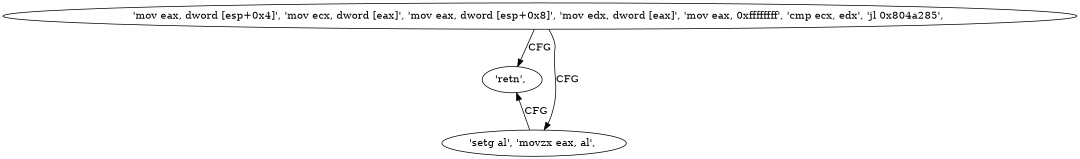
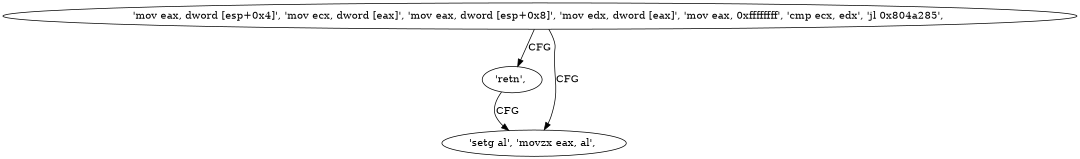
(524, 115) -> (494, 109)
